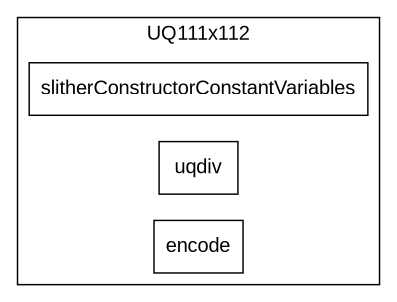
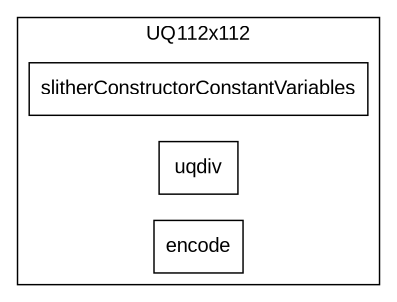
(199, 34) -> (199, 34)
